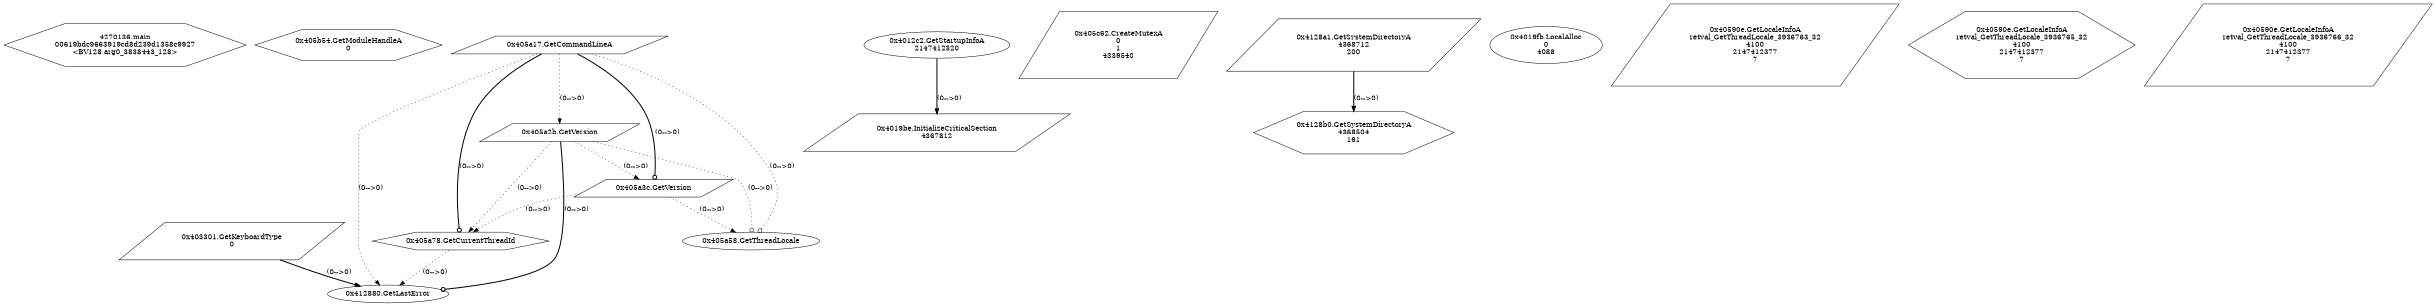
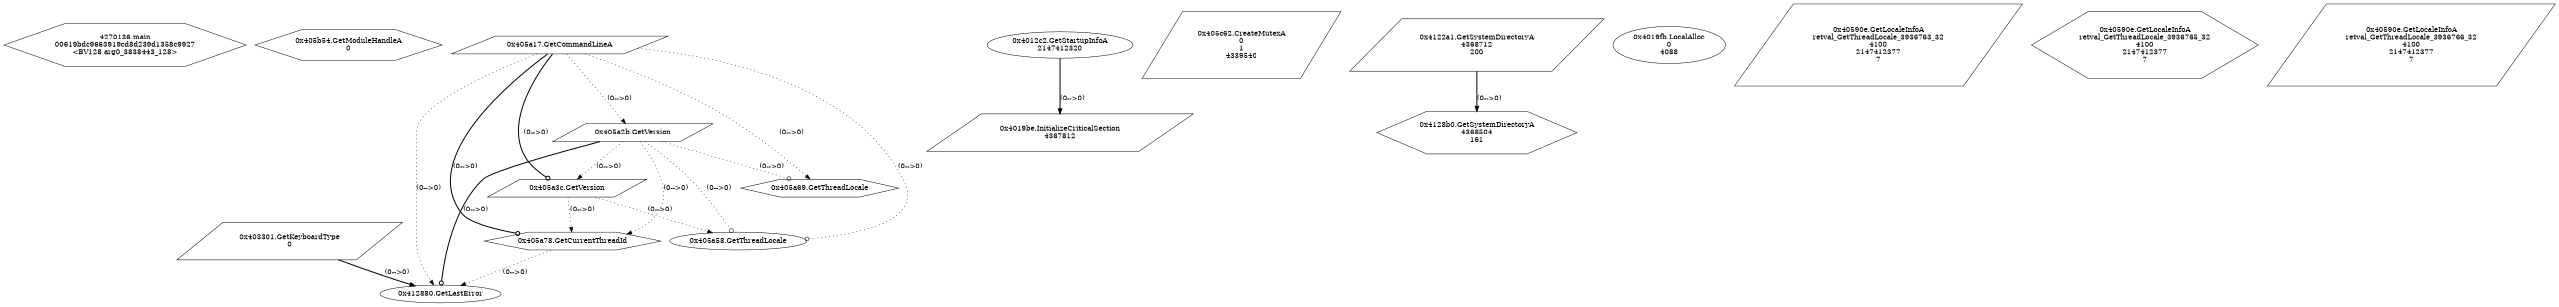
(1354, 45) -> (1477, 45)
none -> (820, 188)
